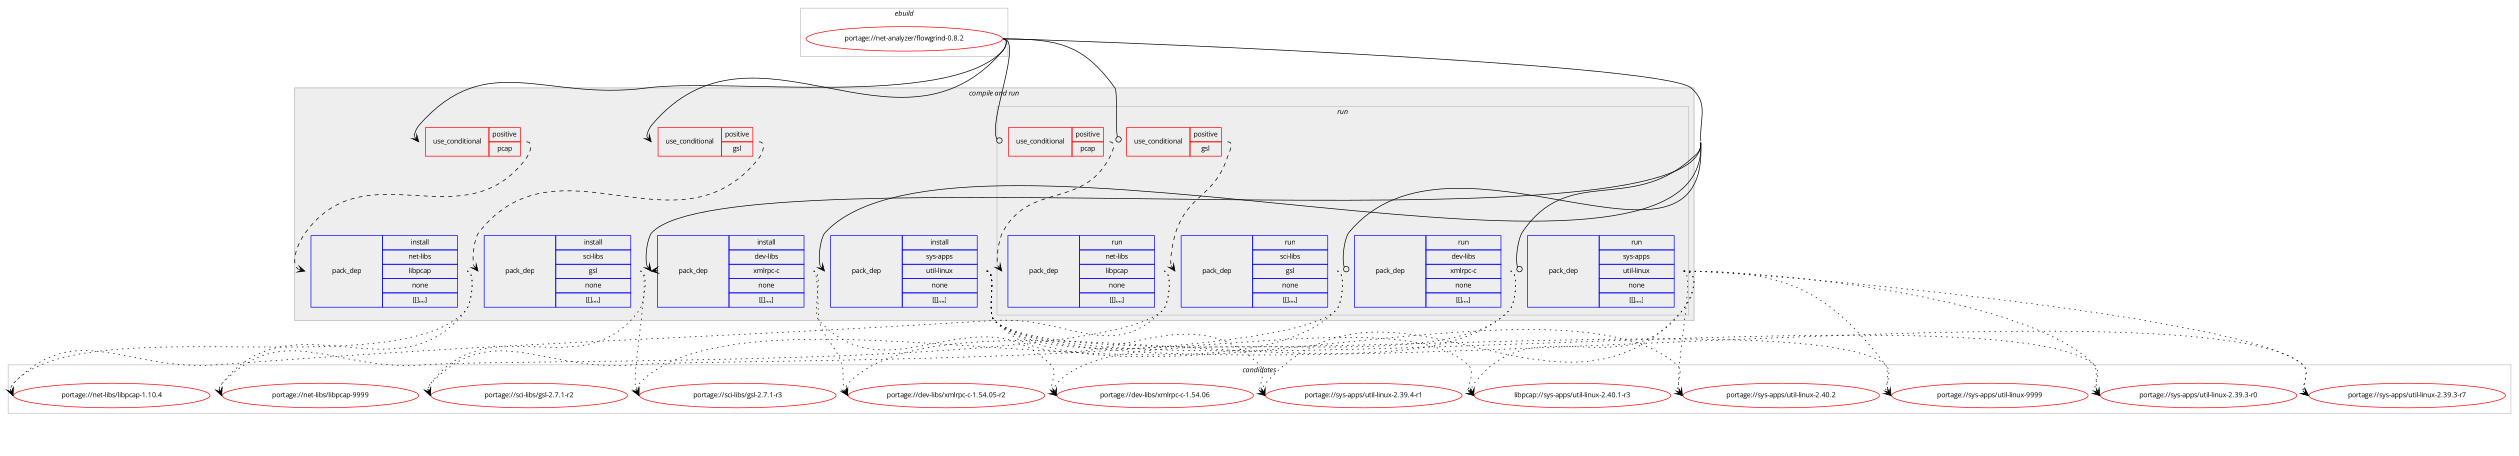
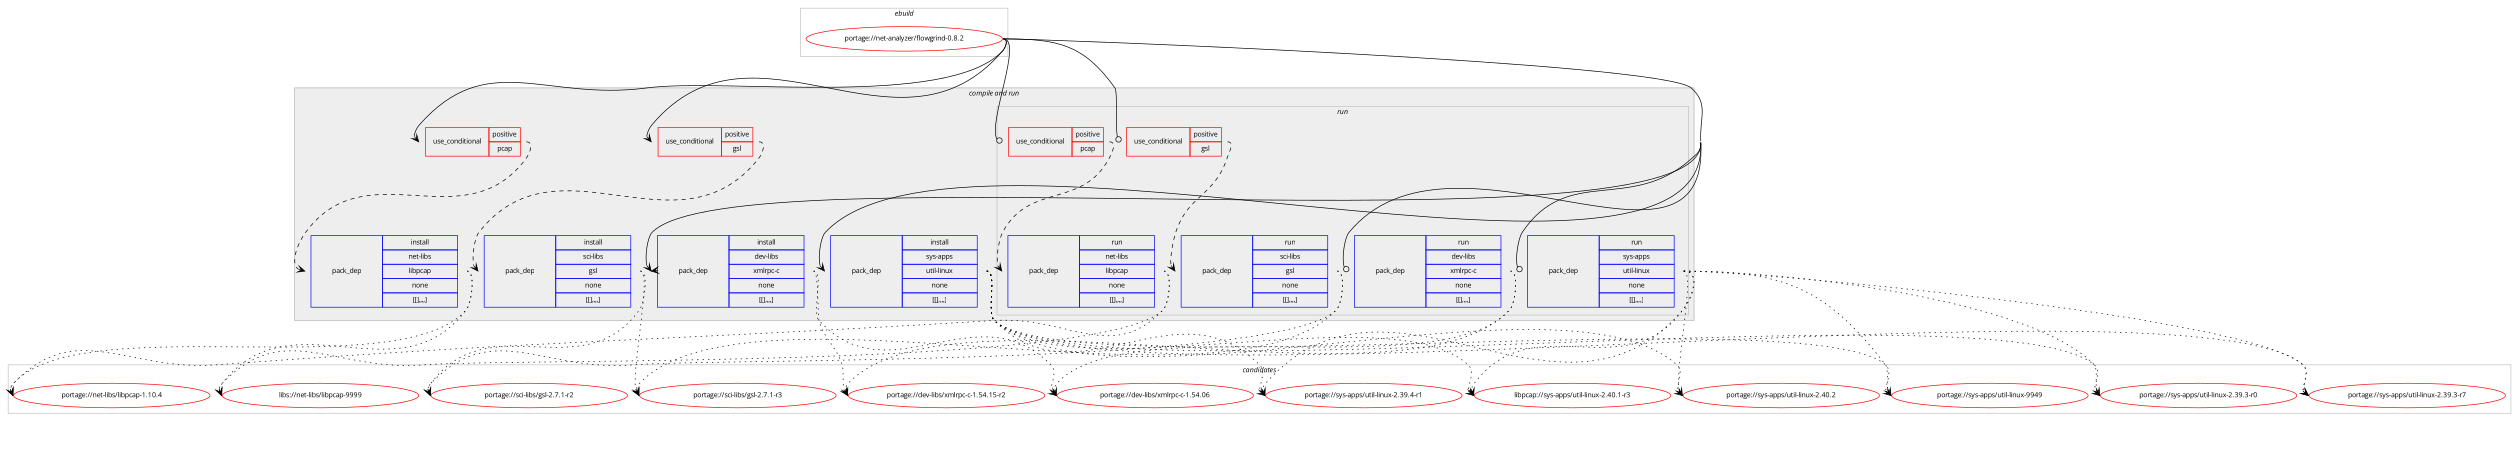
(321, 396) -> (321, 396)
(947, 396) -> (947, 396)
(1990, 396) -> (1990, 396)
